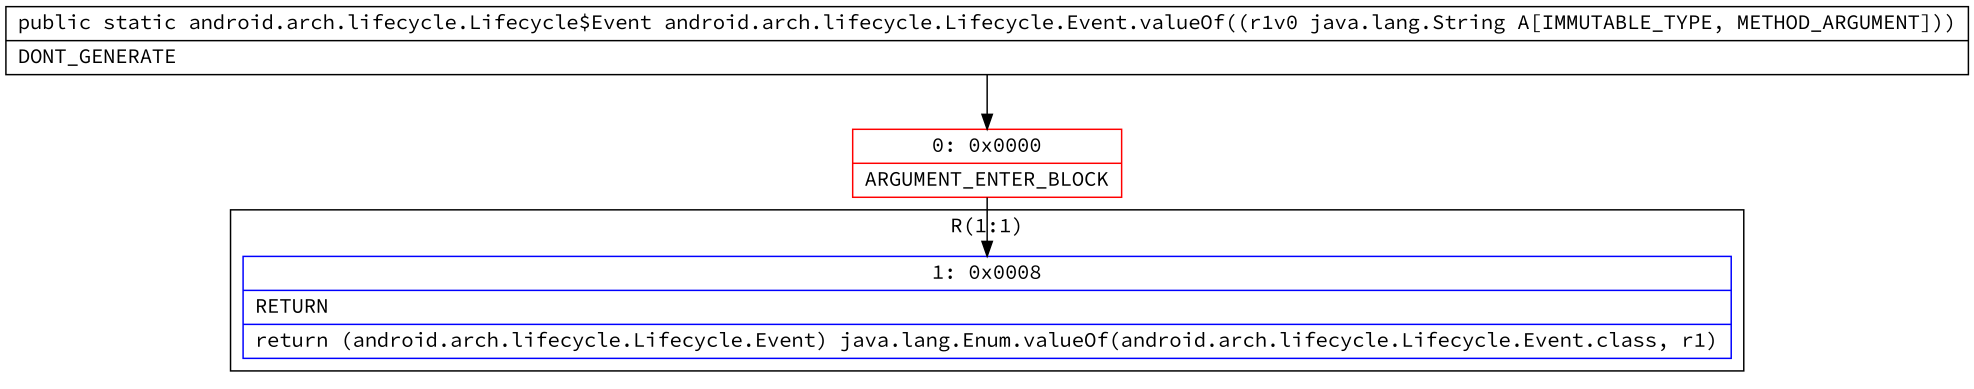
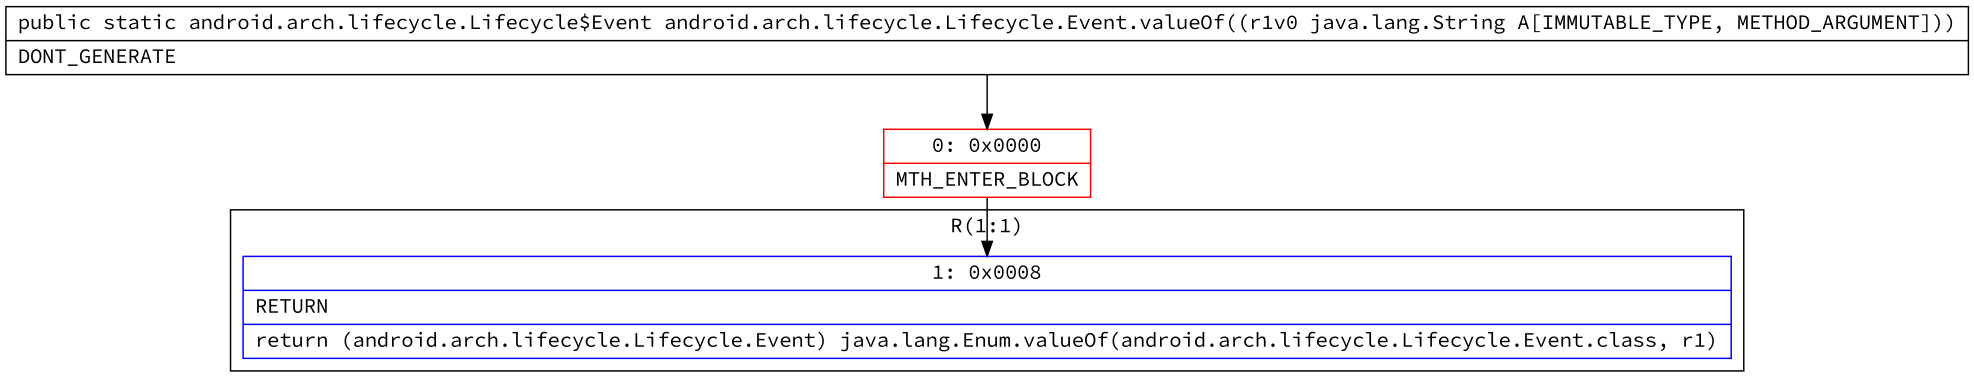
(987, 180) -> (987, 180)
